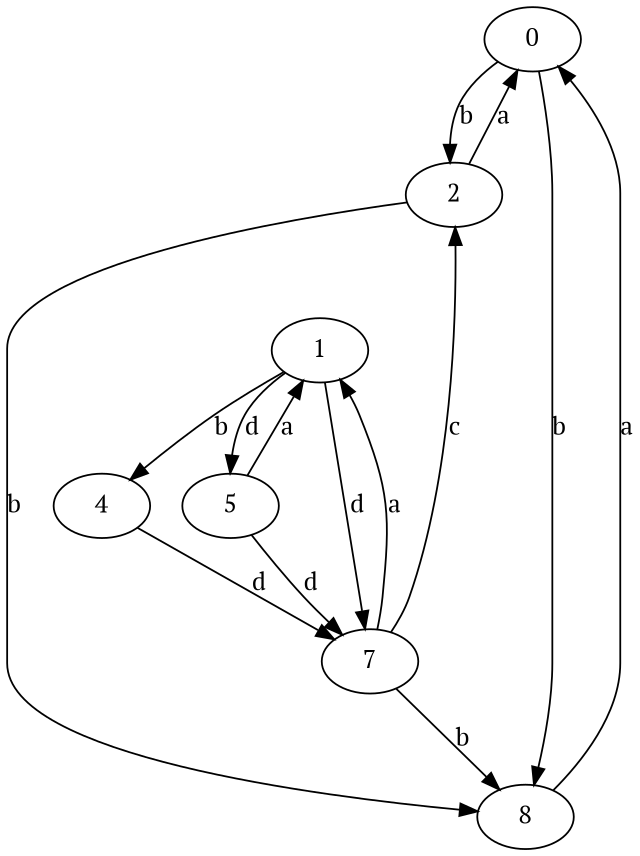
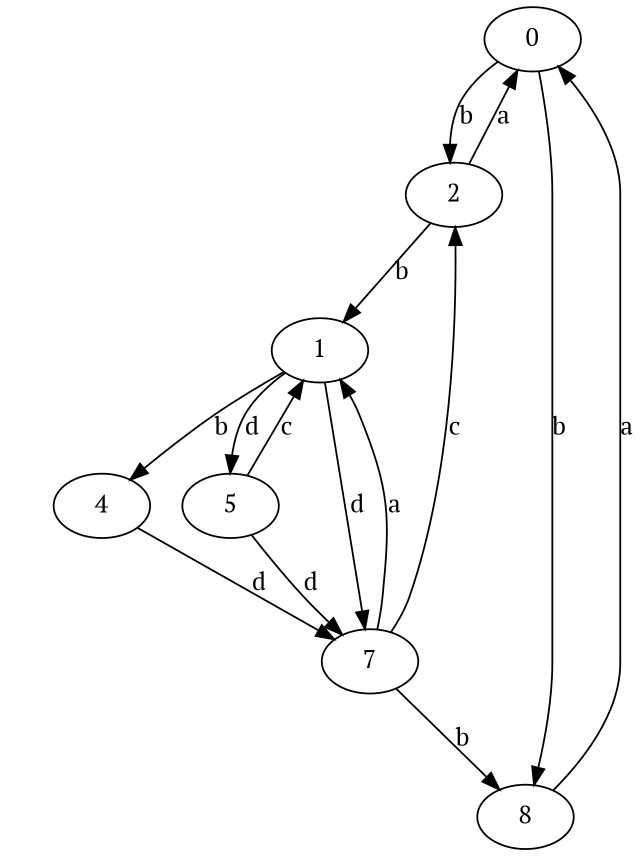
(287, 428) -> (287, 428)
(7, 532) -> (393, 265)
